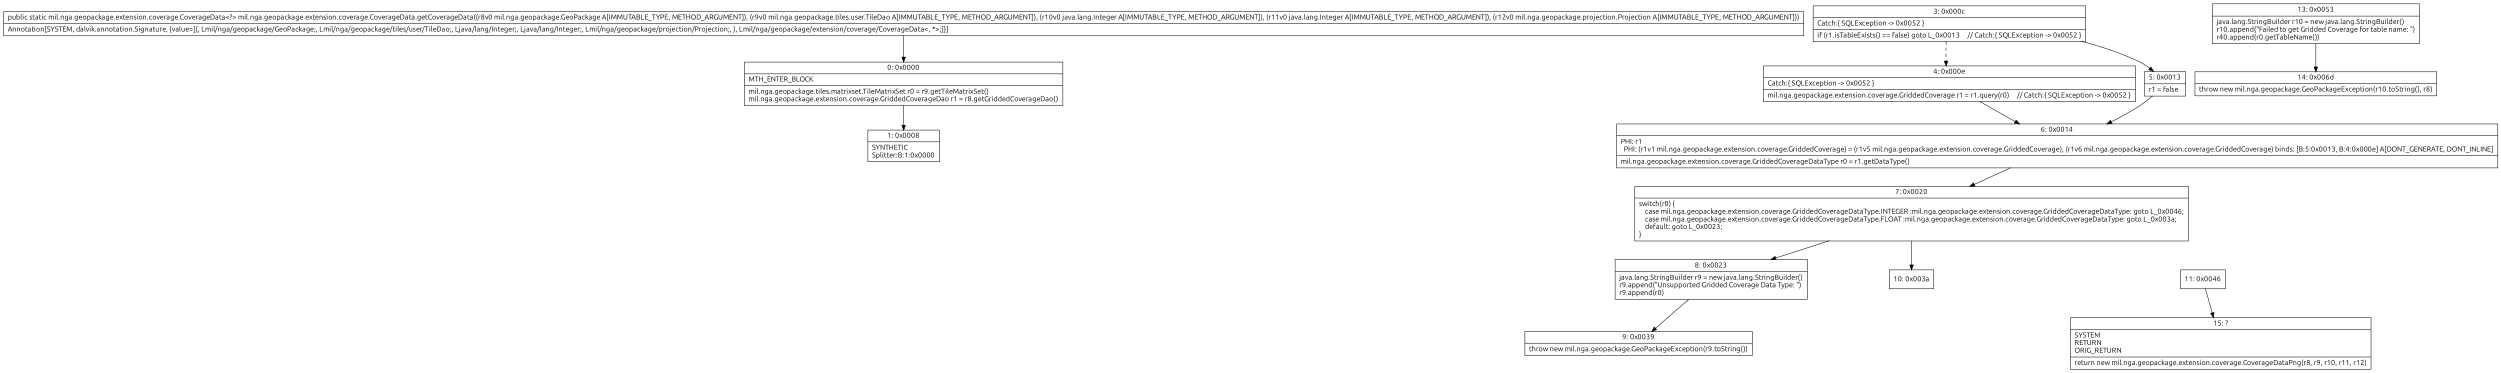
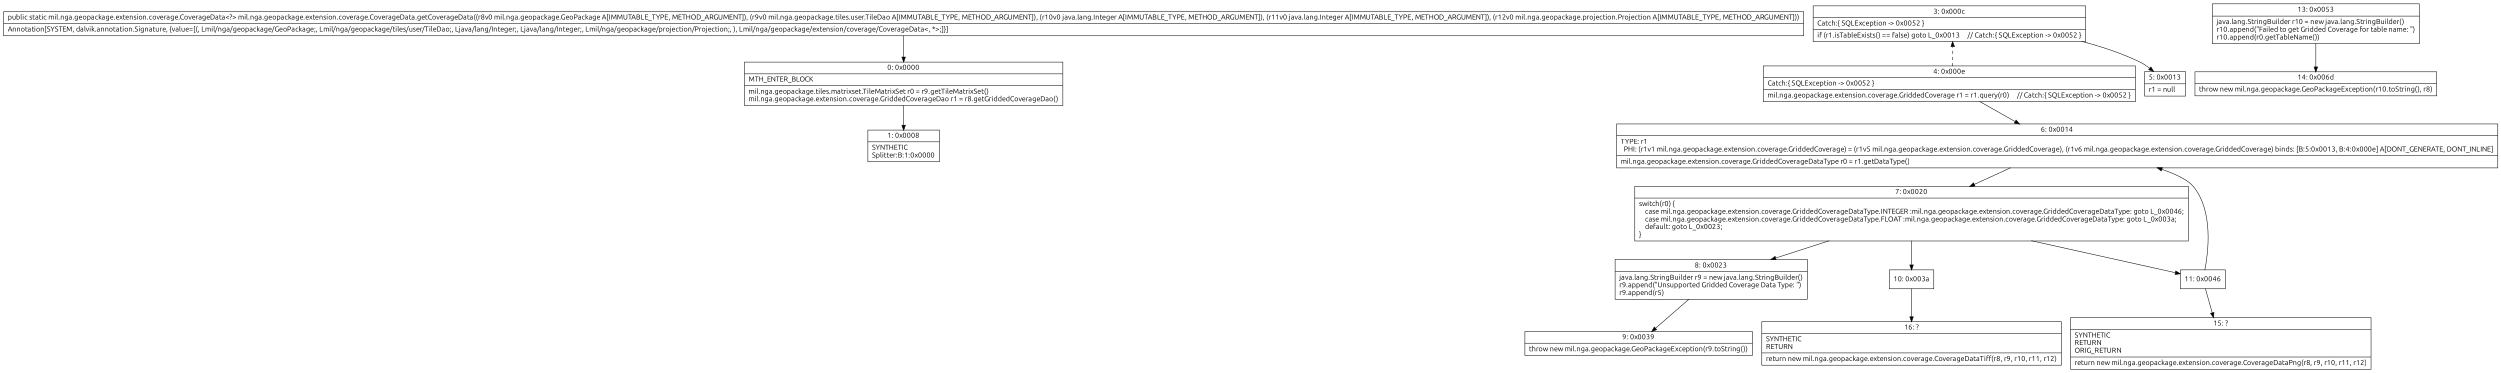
(2268, 37) -> (2268, 37)
(1946, 51) -> (1953, 56)
(2164, 90) -> (2162, 90)
(2133, 110) -> (2205, 209)
(1632, 142) -> (1635, 142)
none -> (2103, 257)
(1642, 293) -> (1642, 293)
(2088, 335) -> (2092, 335)
none -> (1912, 343)
